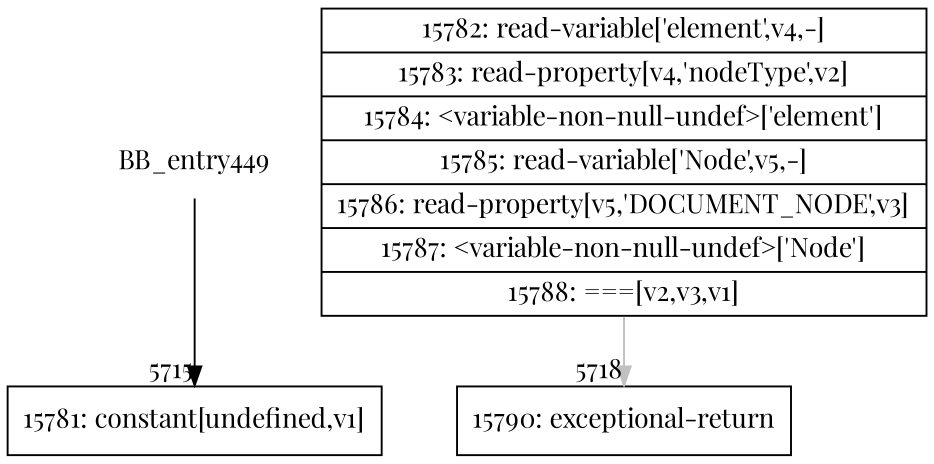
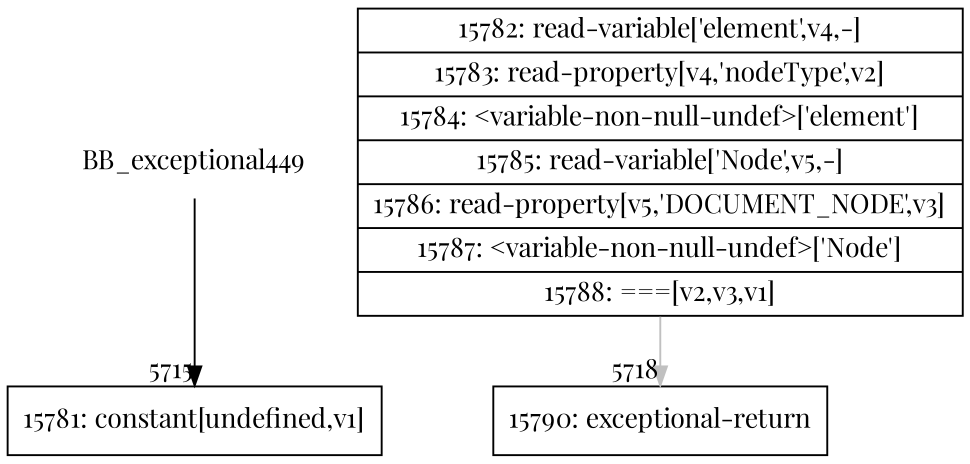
(195, 162) -> (195, 162)
